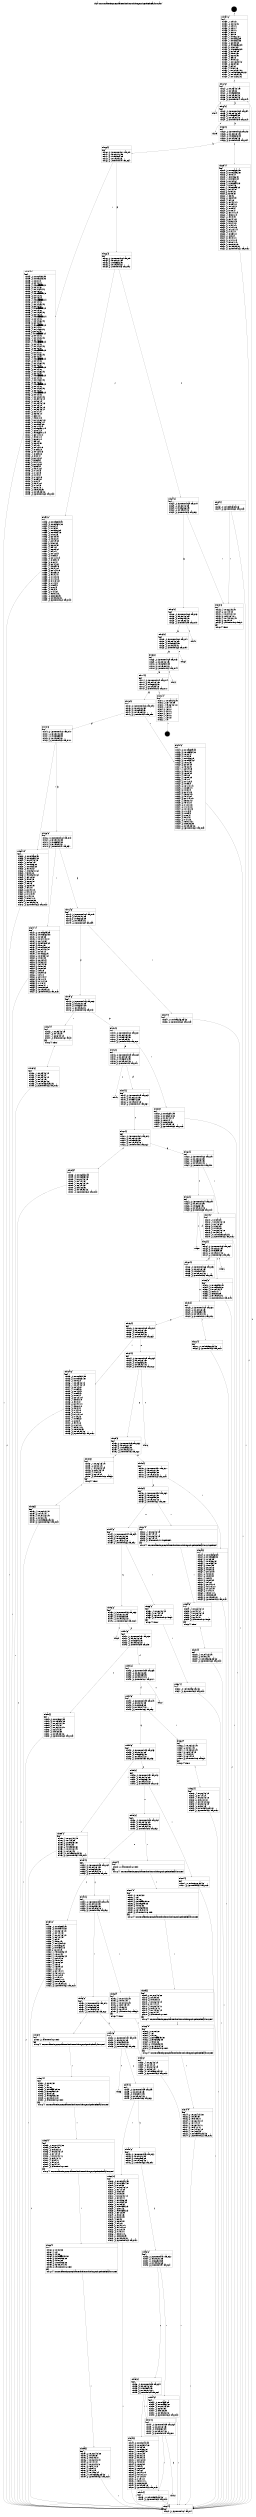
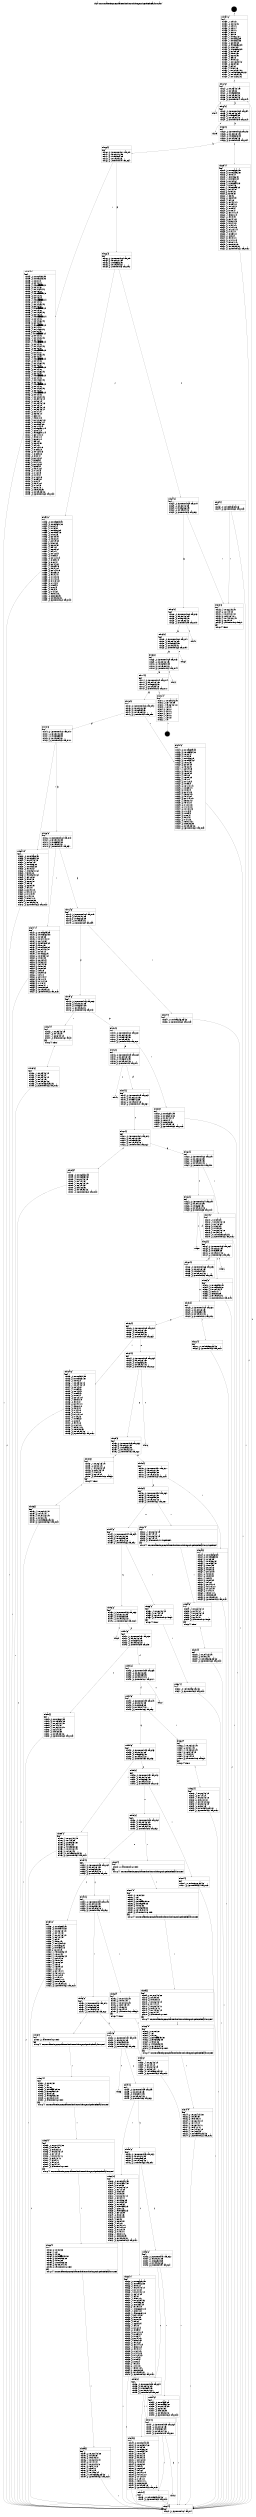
none -> (139, 2326)
